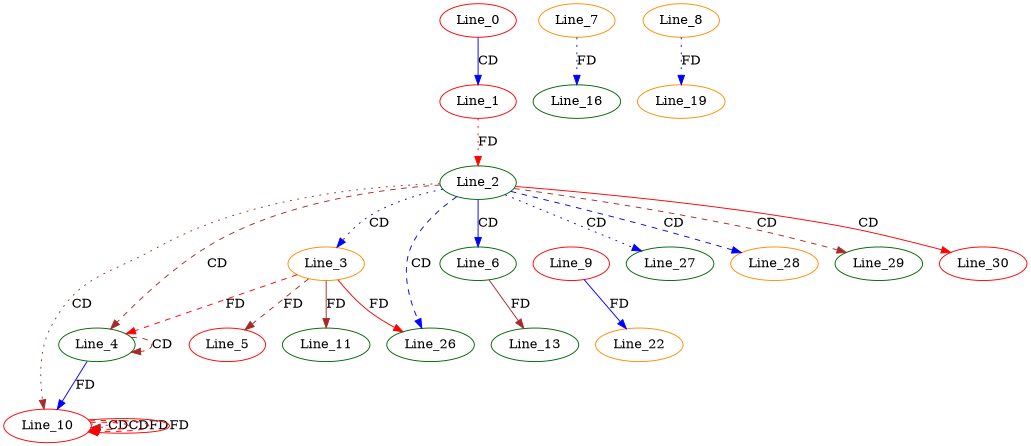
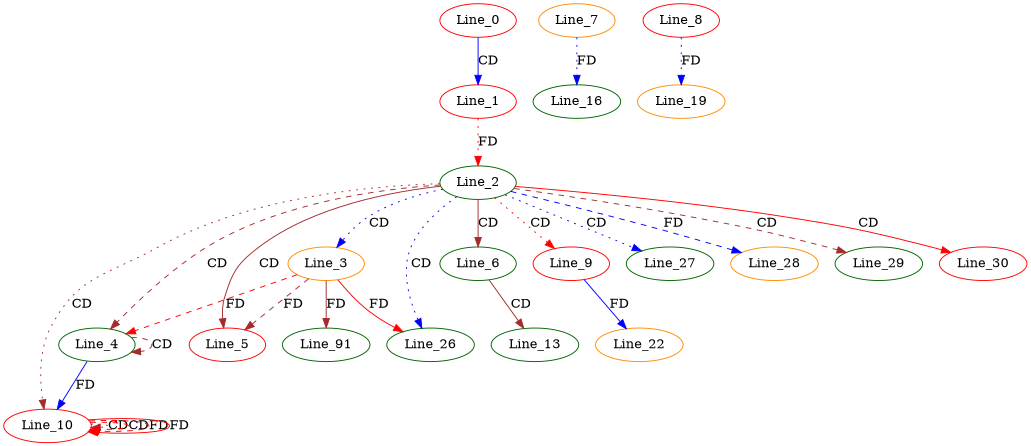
(681, 21) -> (681, 21)
(478, 219) -> (478, 219)
none -> (307, 220)
none -> (521, 220)
(674, 223) -> (674, 223)
(410, 250) -> (410, 250)
(521, 304) -> (521, 304)
(326, 345) -> (326, 345)
